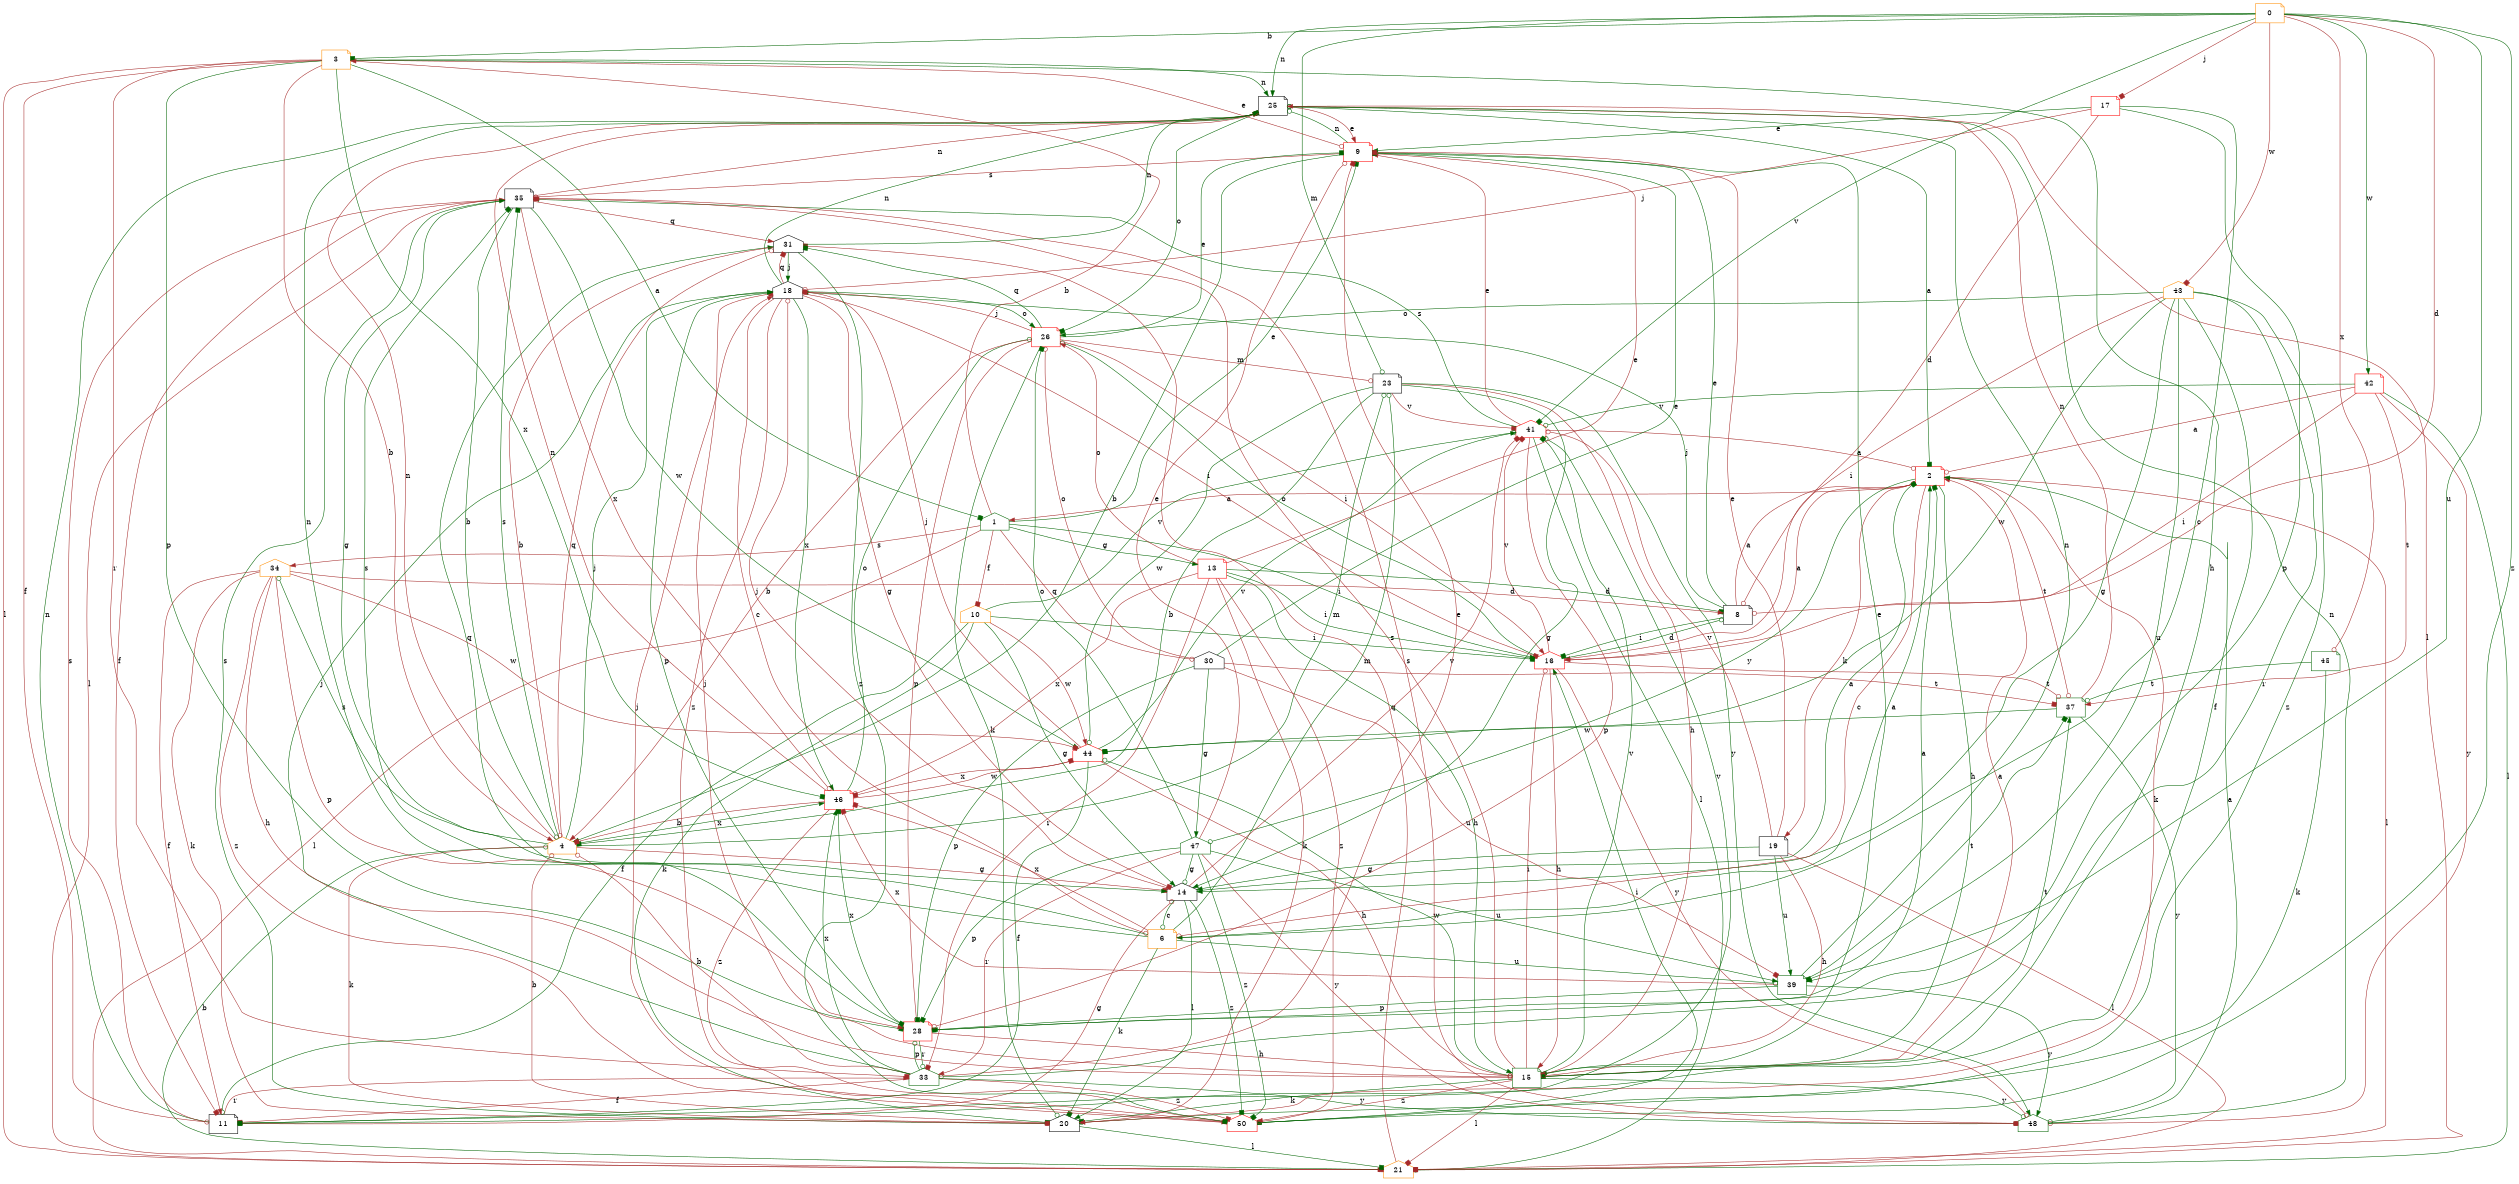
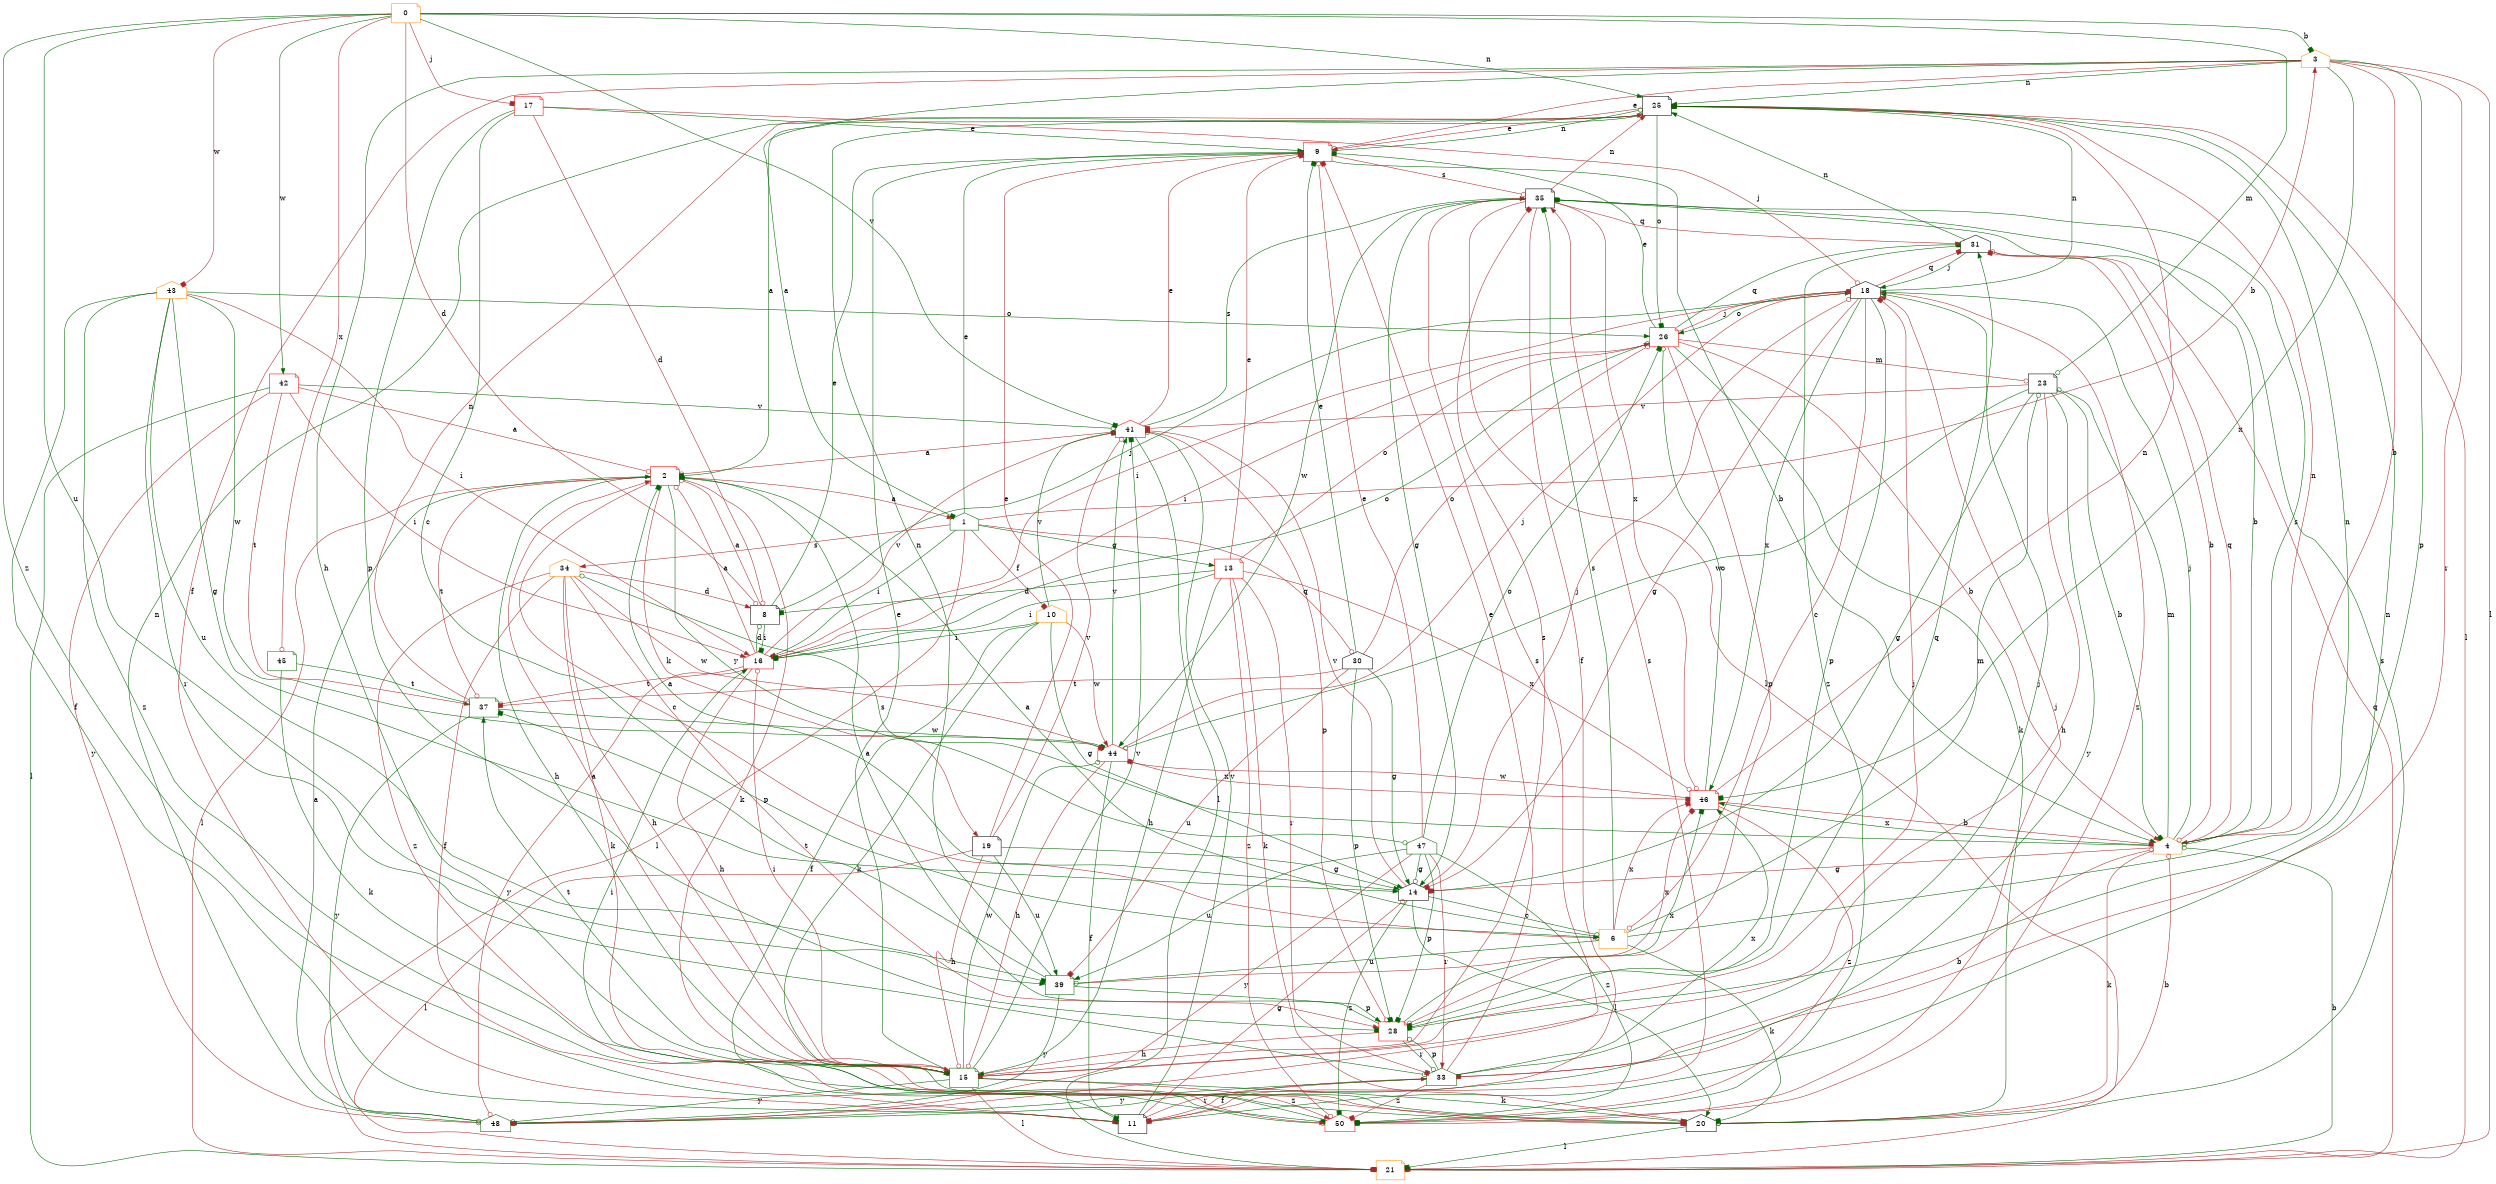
(336, 60) -> (2316, 60)
(1202, 750) -> (1392, 766)
(1398, 1170) -> (1391, 1170)
